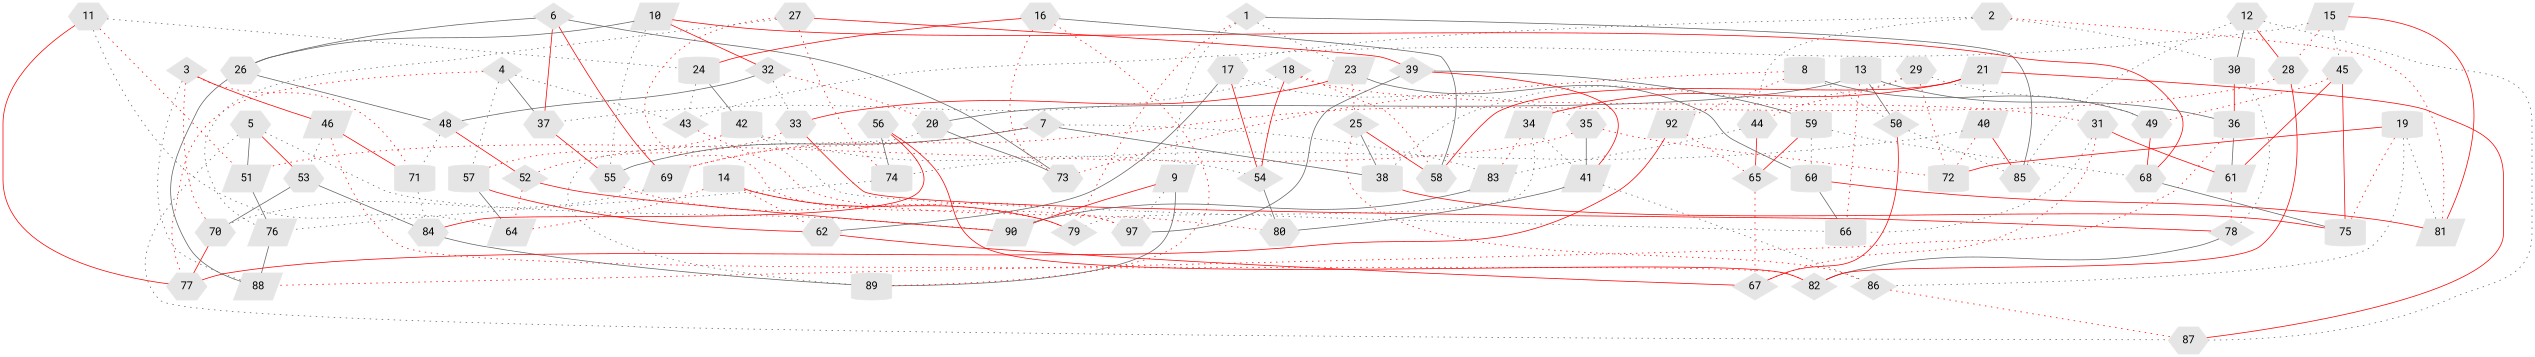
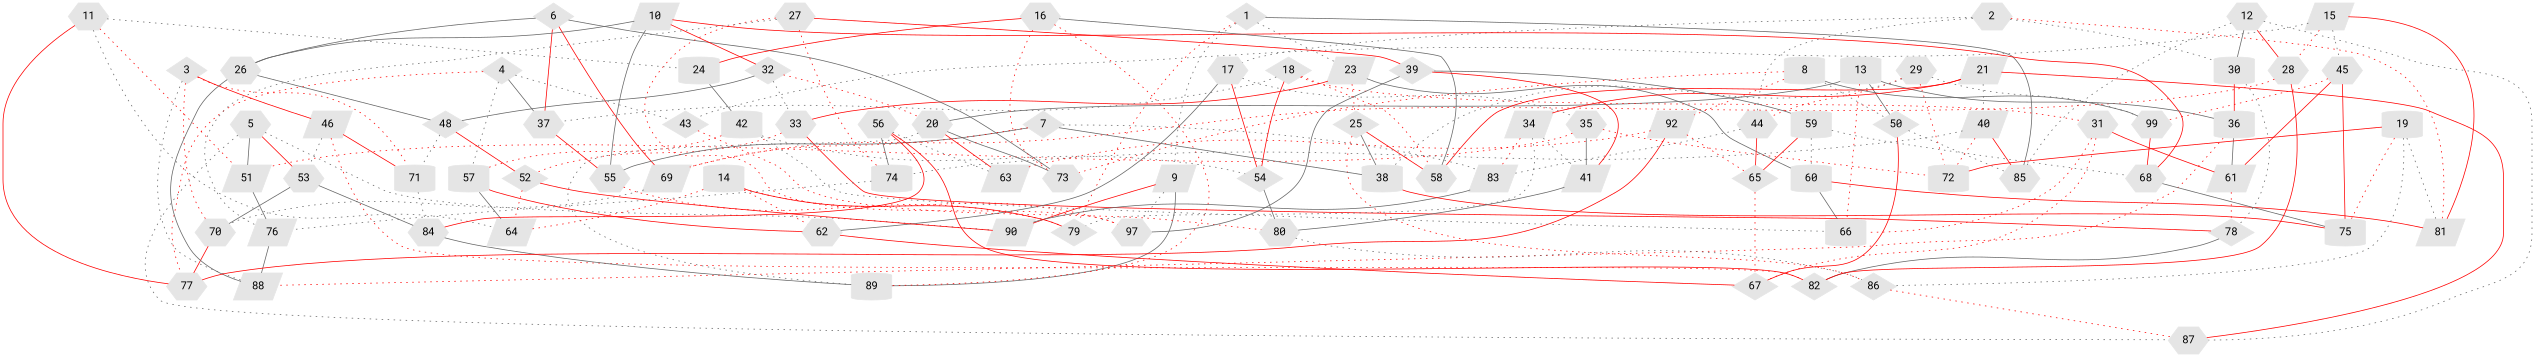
(621, 92) -> (621, 92)
(692, 98) -> none
(2152, 124) -> (2152, 124)
none -> (1006, 178)
(2012, 209) -> (2012, 209)
(1745, 236) -> (1579, 253)
